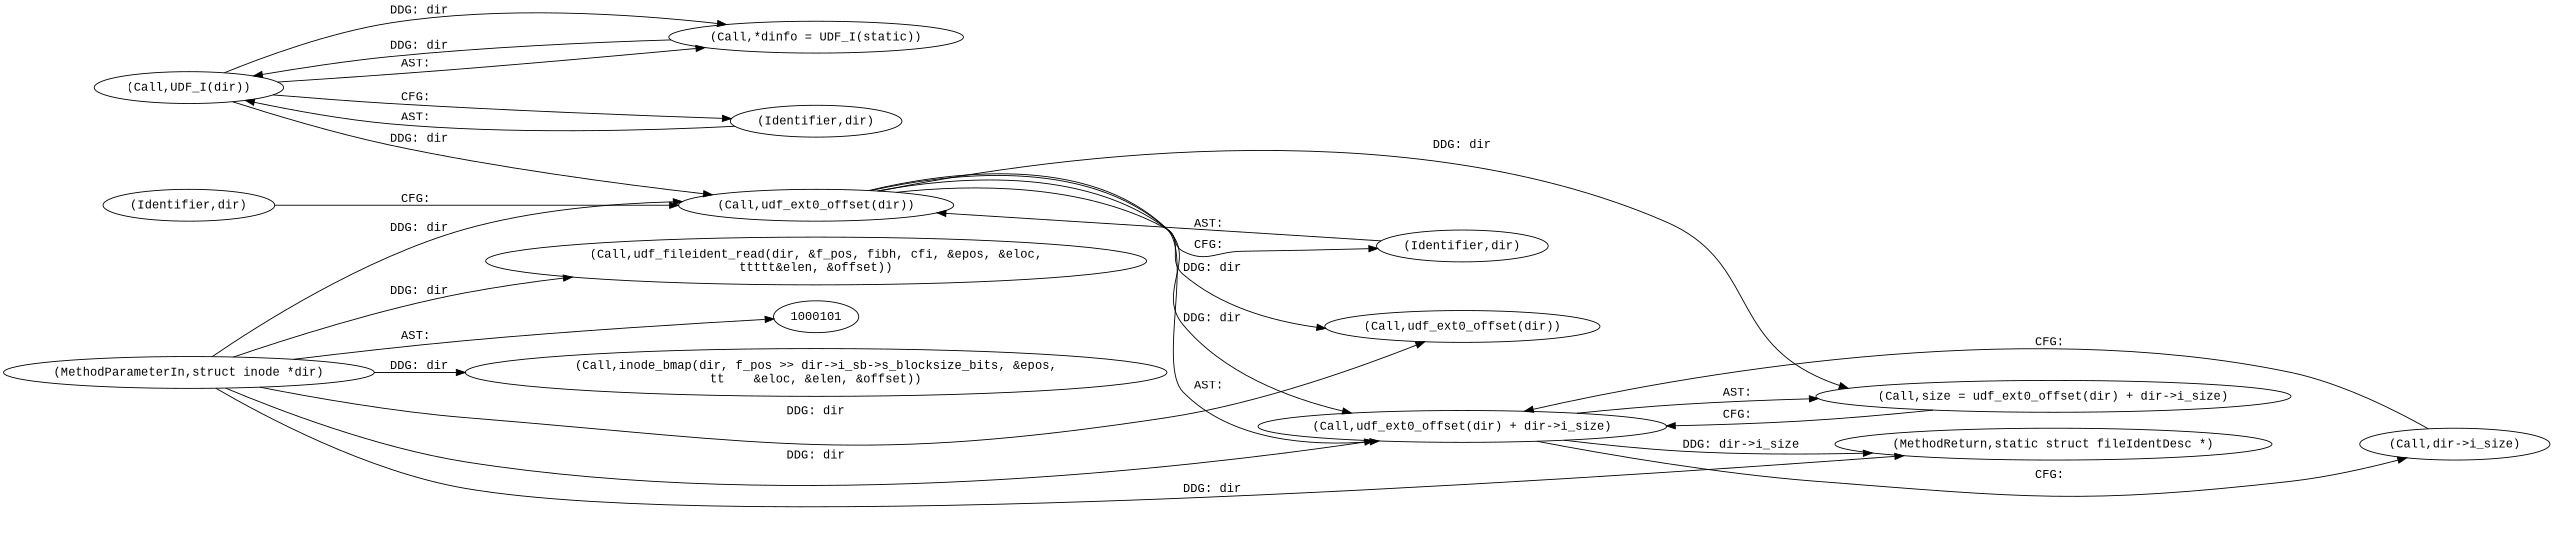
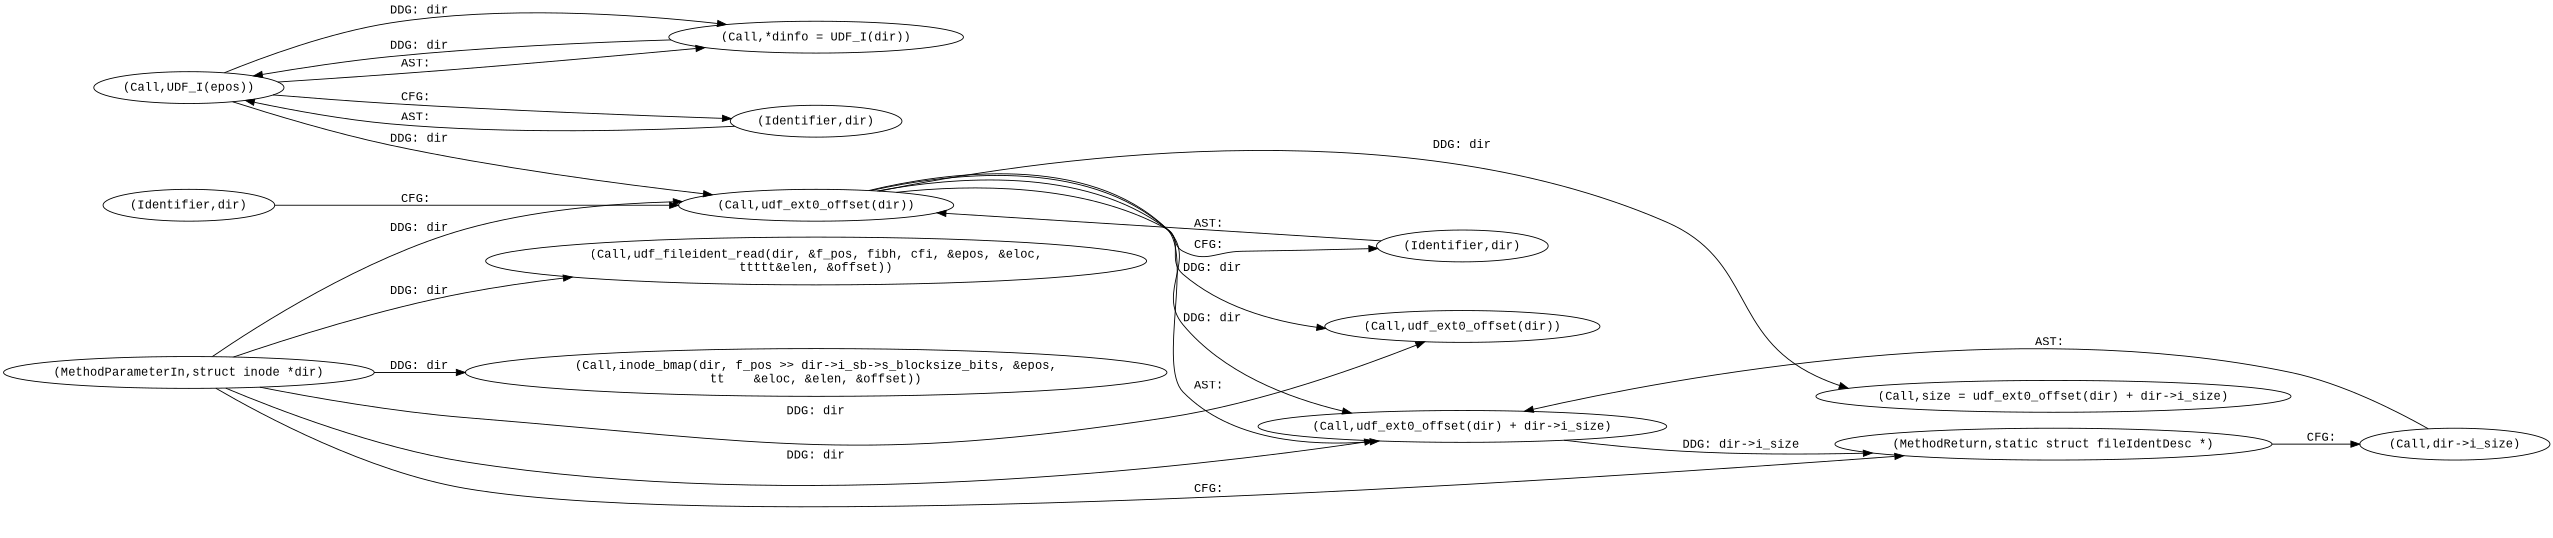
(816, 37) -> (816, 37)
(189, 88) -> (189, 88)
(816, 317) -> none
(2053, 342) -> (2053, 342)
(1693, 404) -> none
(1804, 421) -> none
(1213, 489) -> (1213, 489)
(1967, 493) -> (2311, 444)
